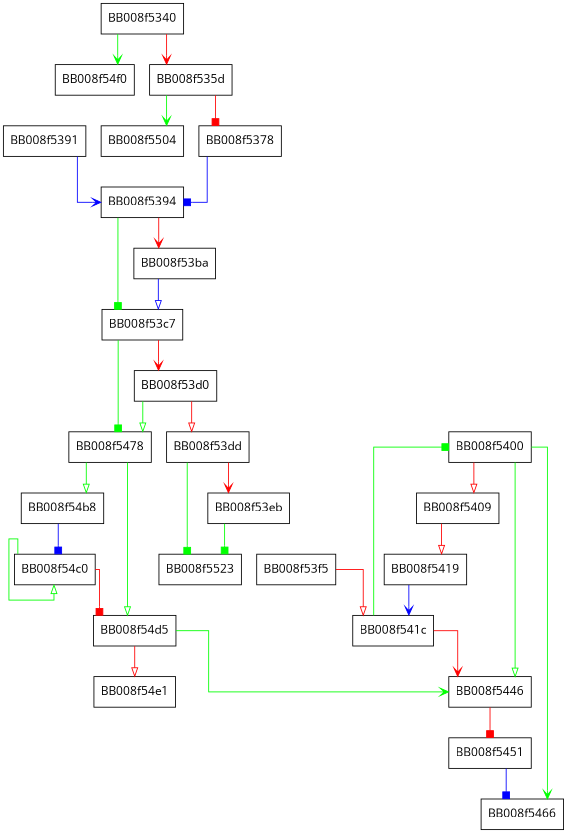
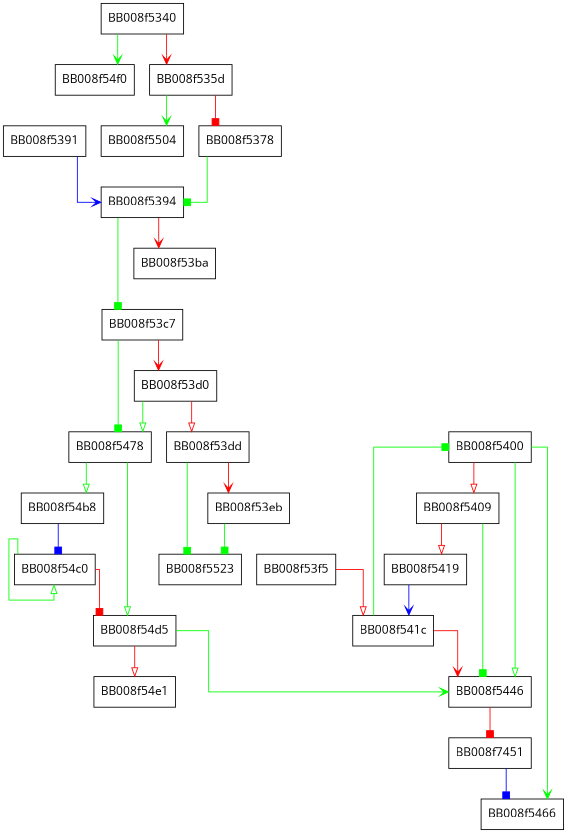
(207, 187) -> (207, 187)
(158, 290) -> none
none -> (483, 596)
(490, 753) -> (490, 753)
